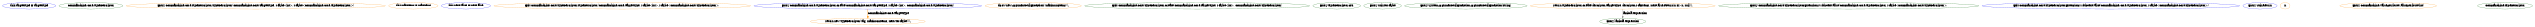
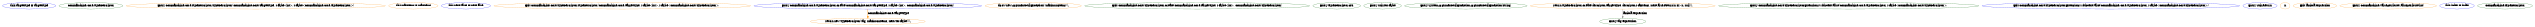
none -> (2315, 6)
none -> (2457, 6)
(1623, 21) -> (1623, 21)
